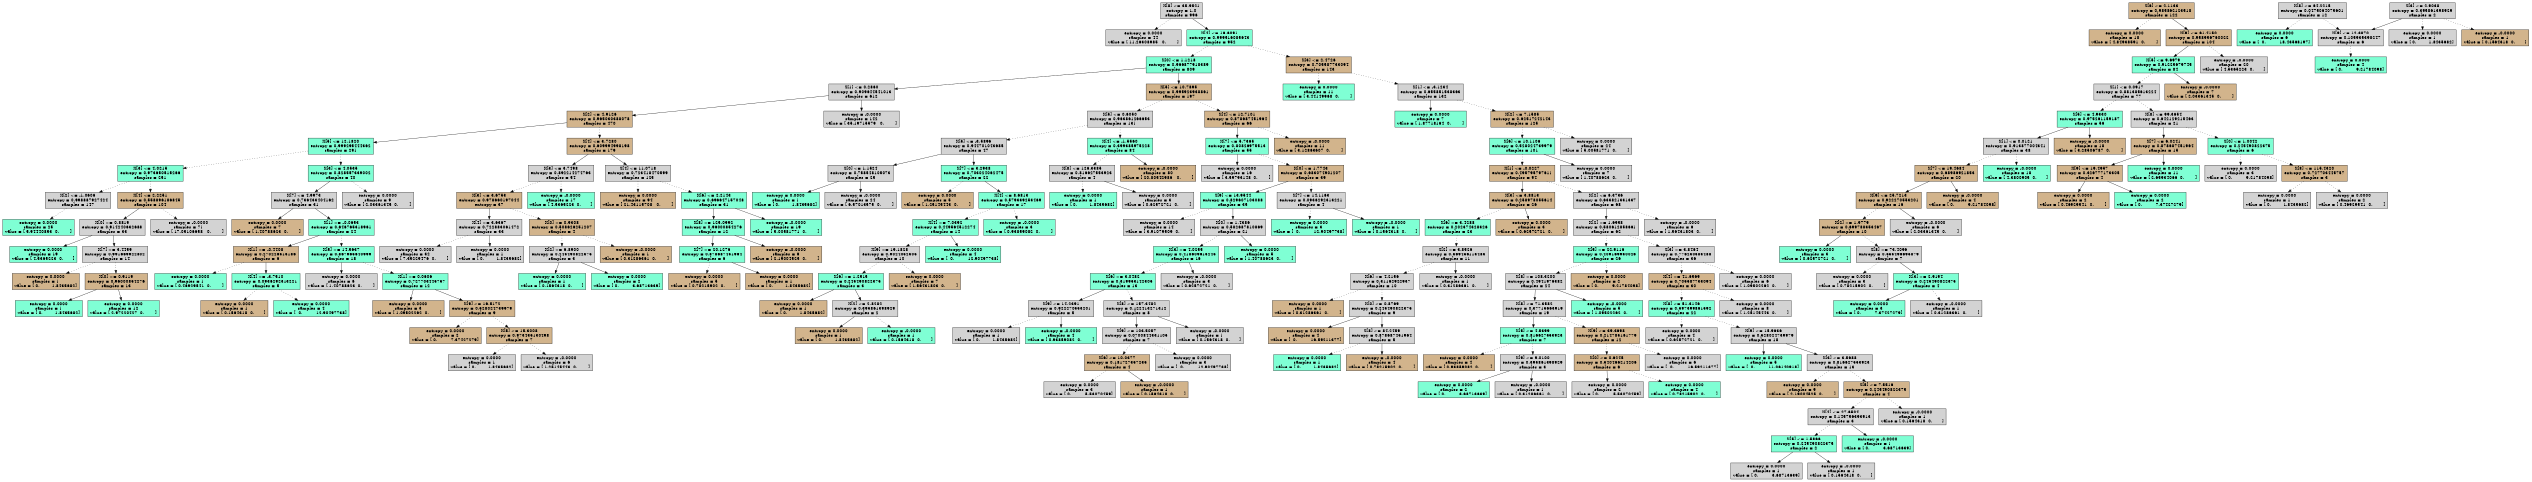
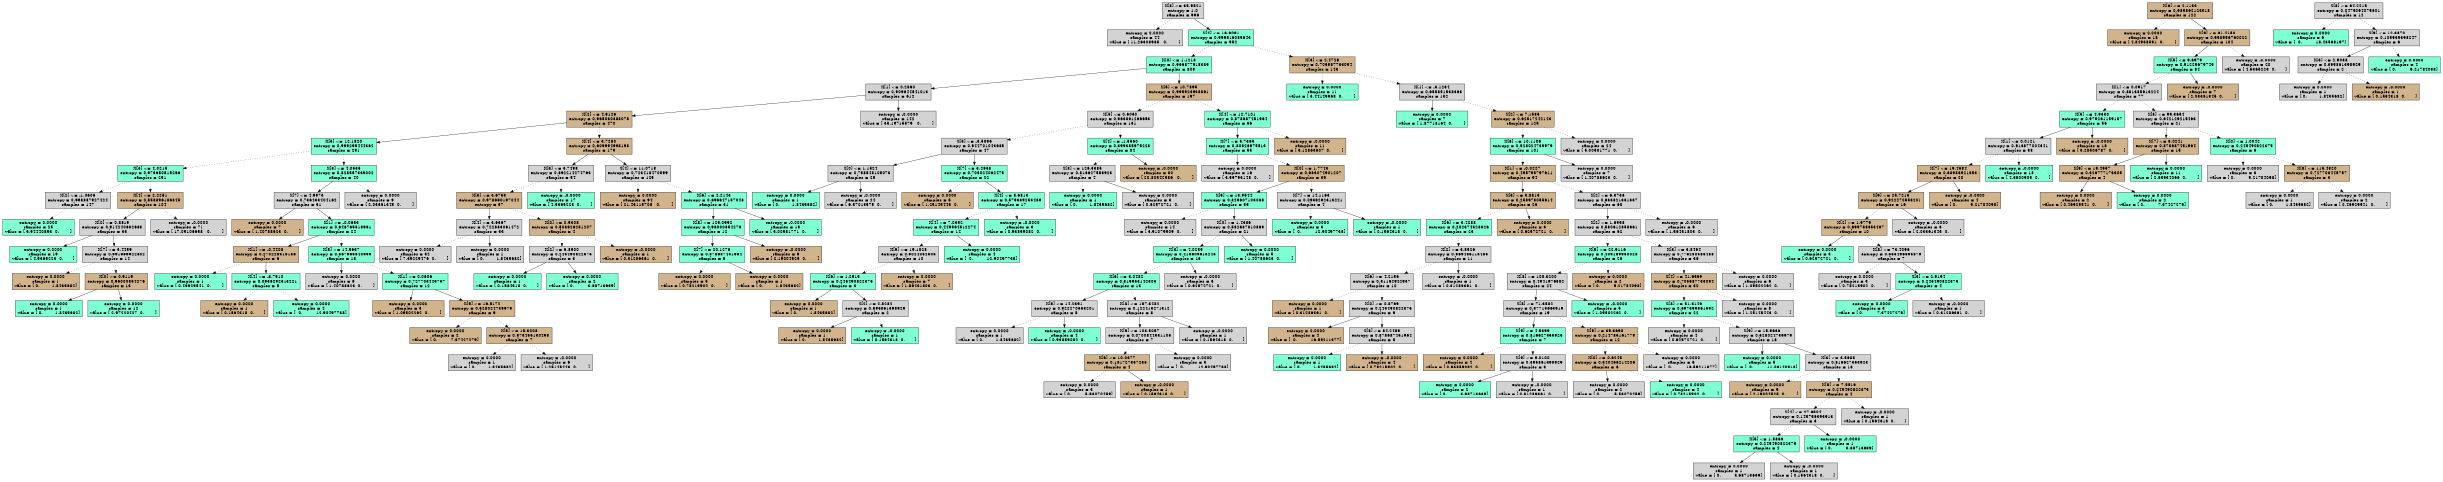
(2388, 24) -> (2360, 51)
(1237, 119) -> (1238, 119)
